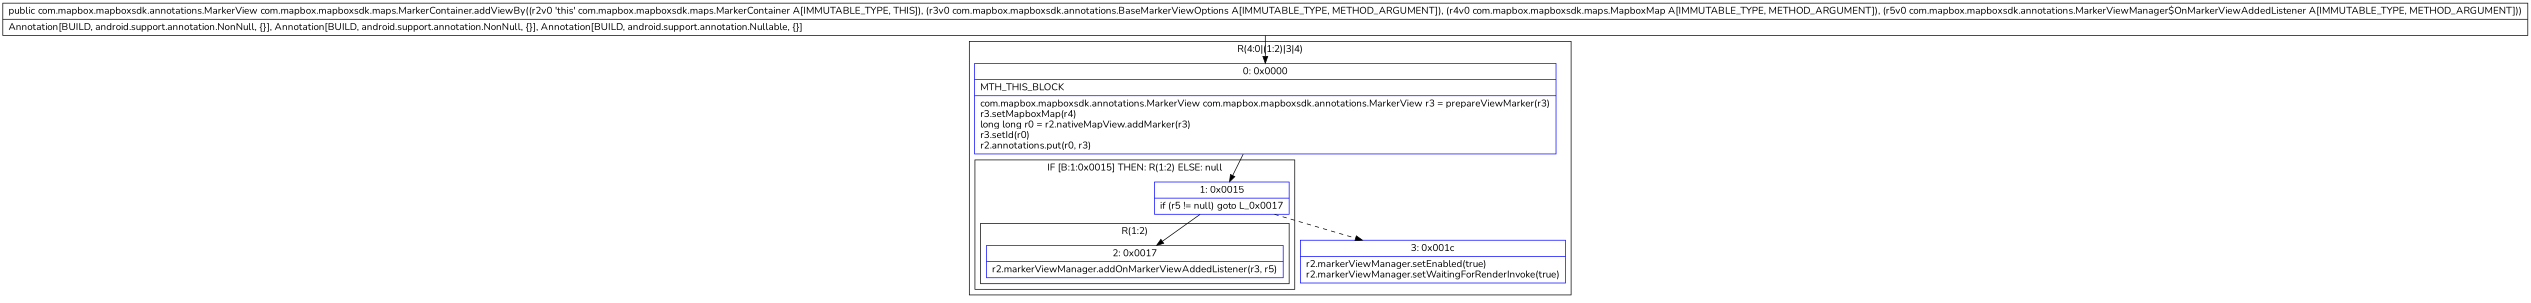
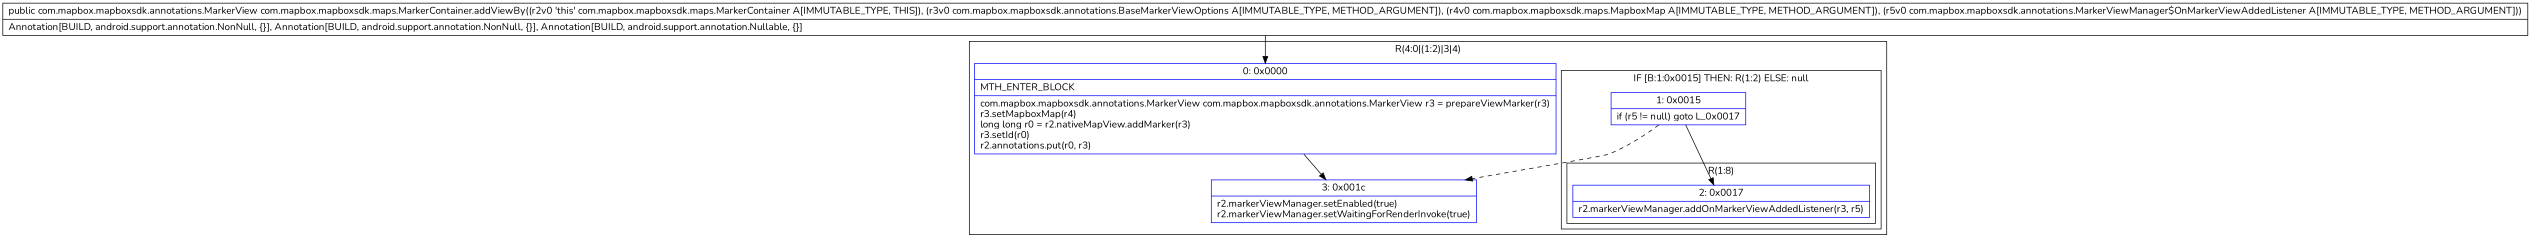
(1023, 87) -> (1028, 87)
(1238, 165) -> (1313, 164)
(1135, 231) -> (1721, 171)
